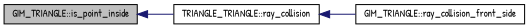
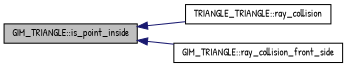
(343, 14) -> (161, 43)
